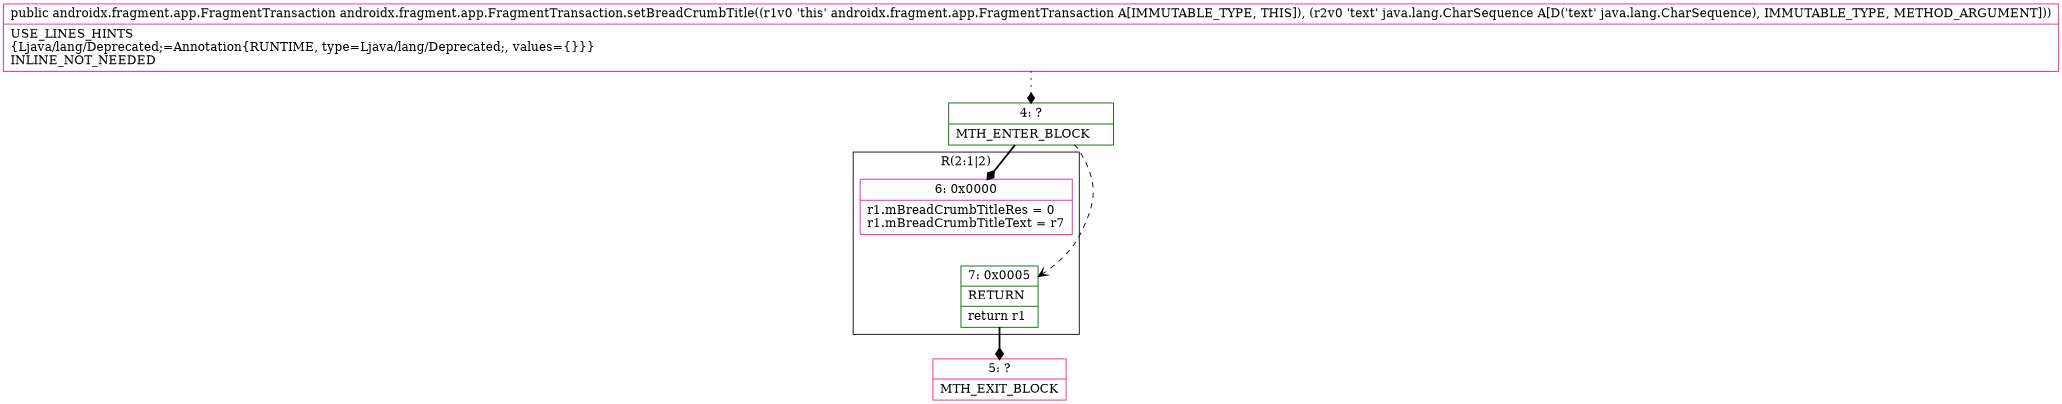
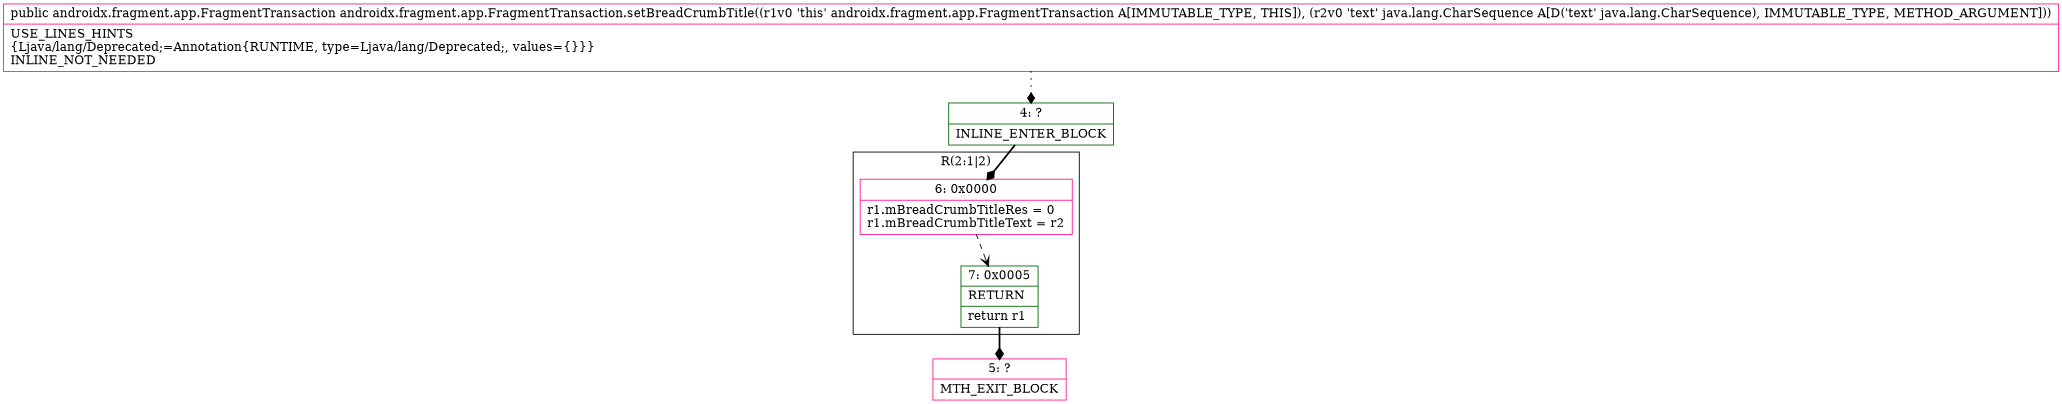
(1023, 134) -> (1031, 134)
(1089, 214) -> (981, 246)
(966, 223) -> (966, 223)
